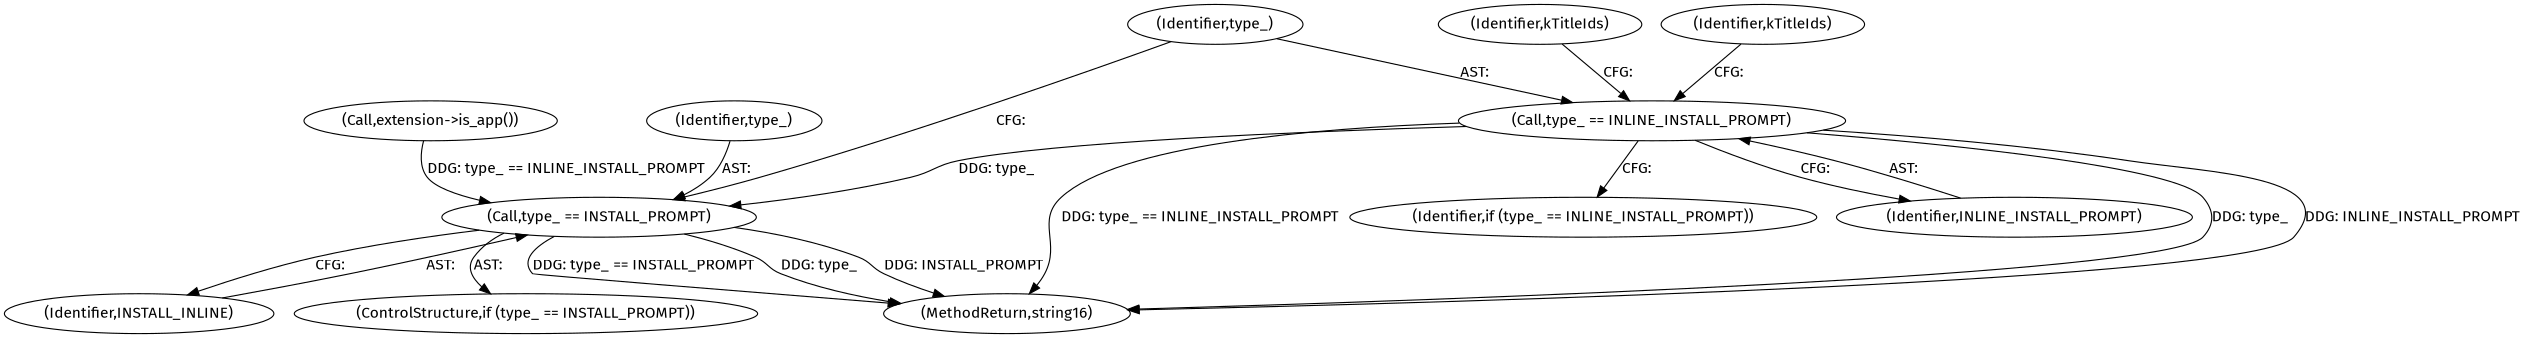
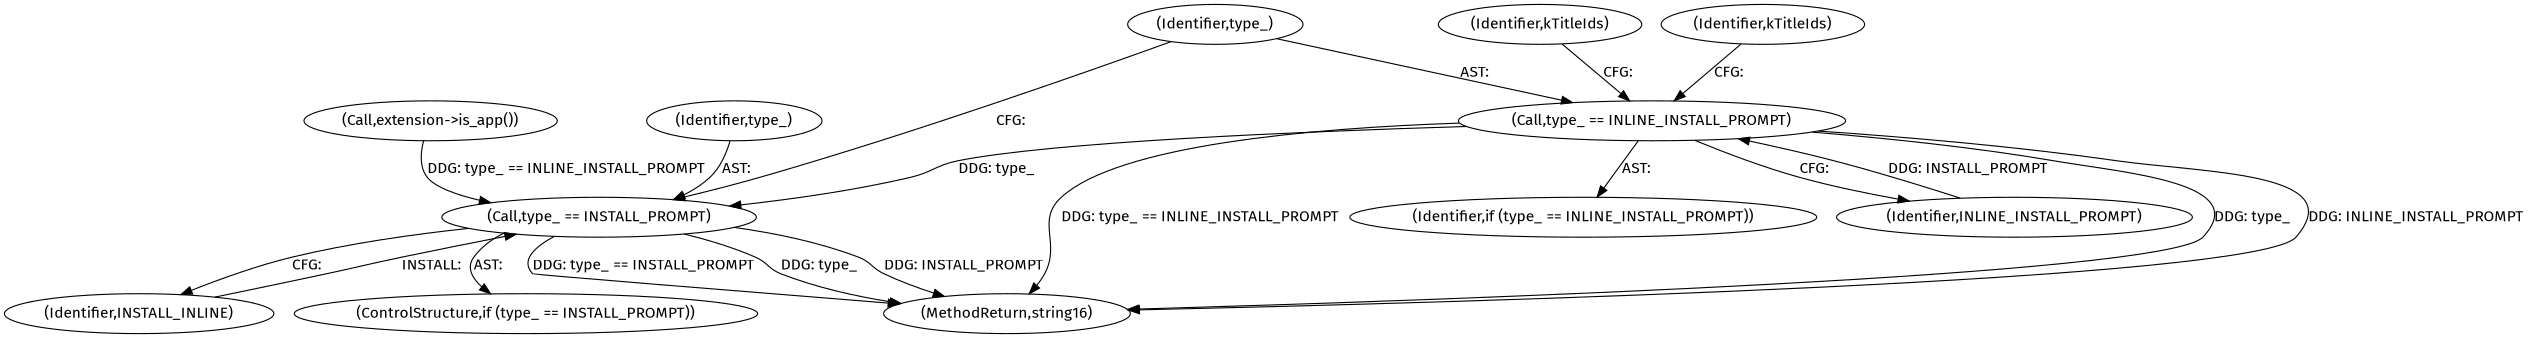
(1639, 169) -> (1639, 169)
(1906, 169) -> (1968, 169)
(443, 265) -> (434, 265)
